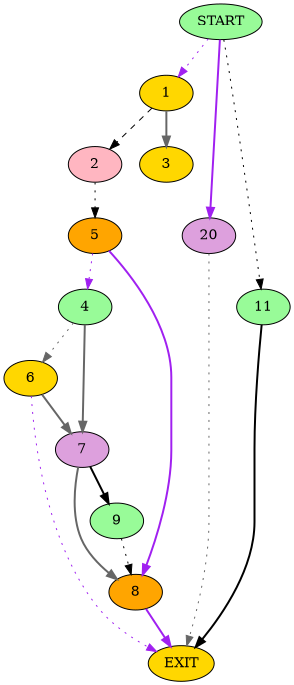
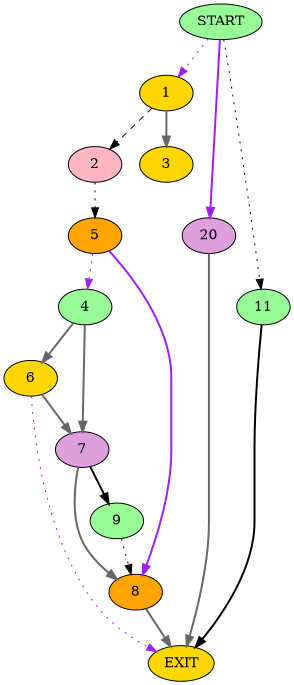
(61, 339) -> (61, 339)
(209, 446) -> (209, 446)
(156, 623) -> (156, 623)
